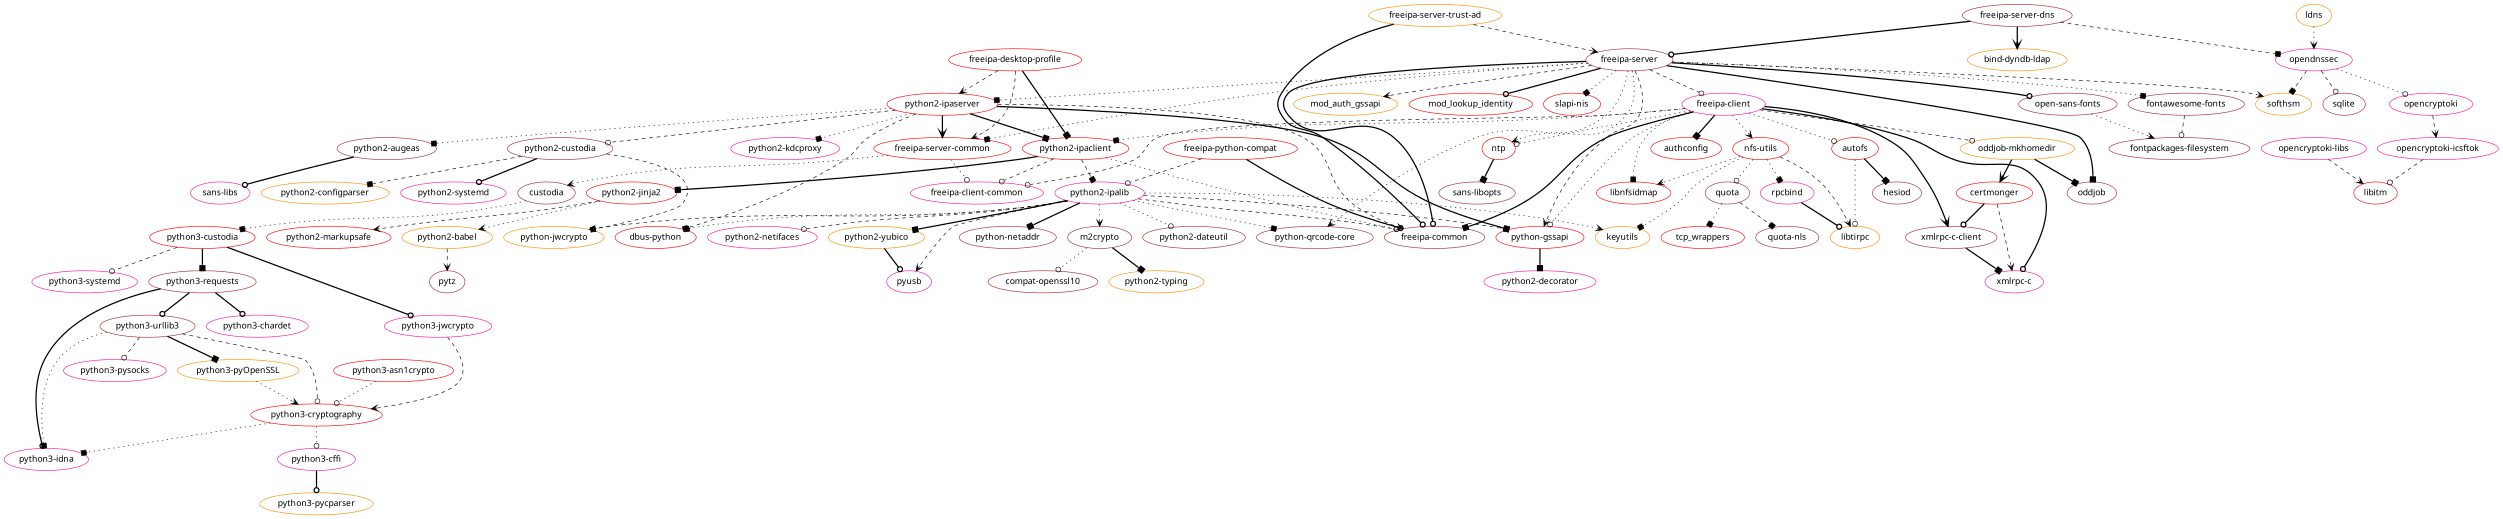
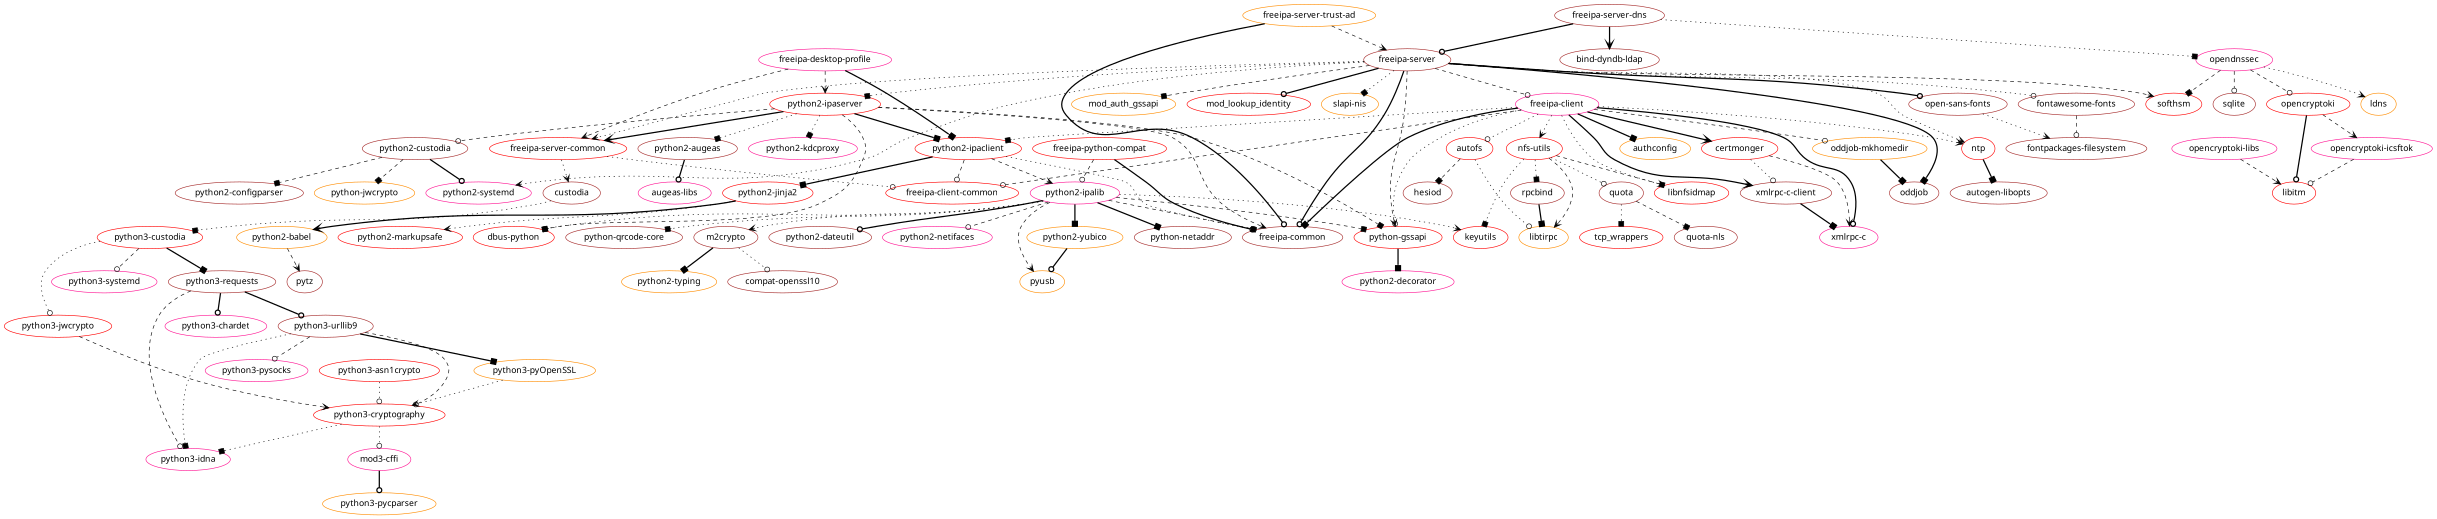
(2314, 35) -> (2312, 79)
(2167, 38) -> (1926, 38)
(1015, 60) -> (825, 60)
(2017, 60) -> (1610, 60)
(1976, 79) -> (1857, 81)
(1491, 80) -> (1268, 80)
(2370, 81) -> (2269, 81)
(1273, 93) -> (978, 76)
(1572, 104) -> (1350, 104)
(2284, 104) -> (2174, 104)
(2431, 104) -> (2308, 104)
(1222, 121) -> (1214, 144)
(1604, 126) -> (1778, 119)
(1485, 135) -> (962, 119)
none -> (2302, 146)
(1686, 149) -> (1655, 149)
(1086, 168) -> (1019, 170)
(1874, 168) -> (1451, 168)
(2007, 168) -> (1646, 126)
(1702, 169) -> (1600, 168)
(1221, 189) -> (1131, 187)
(220, 193) -> (675, 193)
(325, 193) -> (239, 193)
(977, 193) -> (952, 193)
(1477, 193) -> (1999, 193)
(1787, 193) -> (1537, 193)
(1975, 213) -> (1761, 169)
(543, 214) -> (528, 215)
(1144, 214) -> (943, 216)
(1819, 214) -> (1540, 212)
(490, 216) -> (543, 219)
(749, 216) -> none
(1623, 237) -> (1481, 237)
(318, 281) -> (53, 263)
(909, 282) -> (1042, 282)
(148, 326) -> (326, 326)
(438, 326) -> (58, 326)
(61, 338) -> (150, 357)
(316, 459) -> (379, 459)
